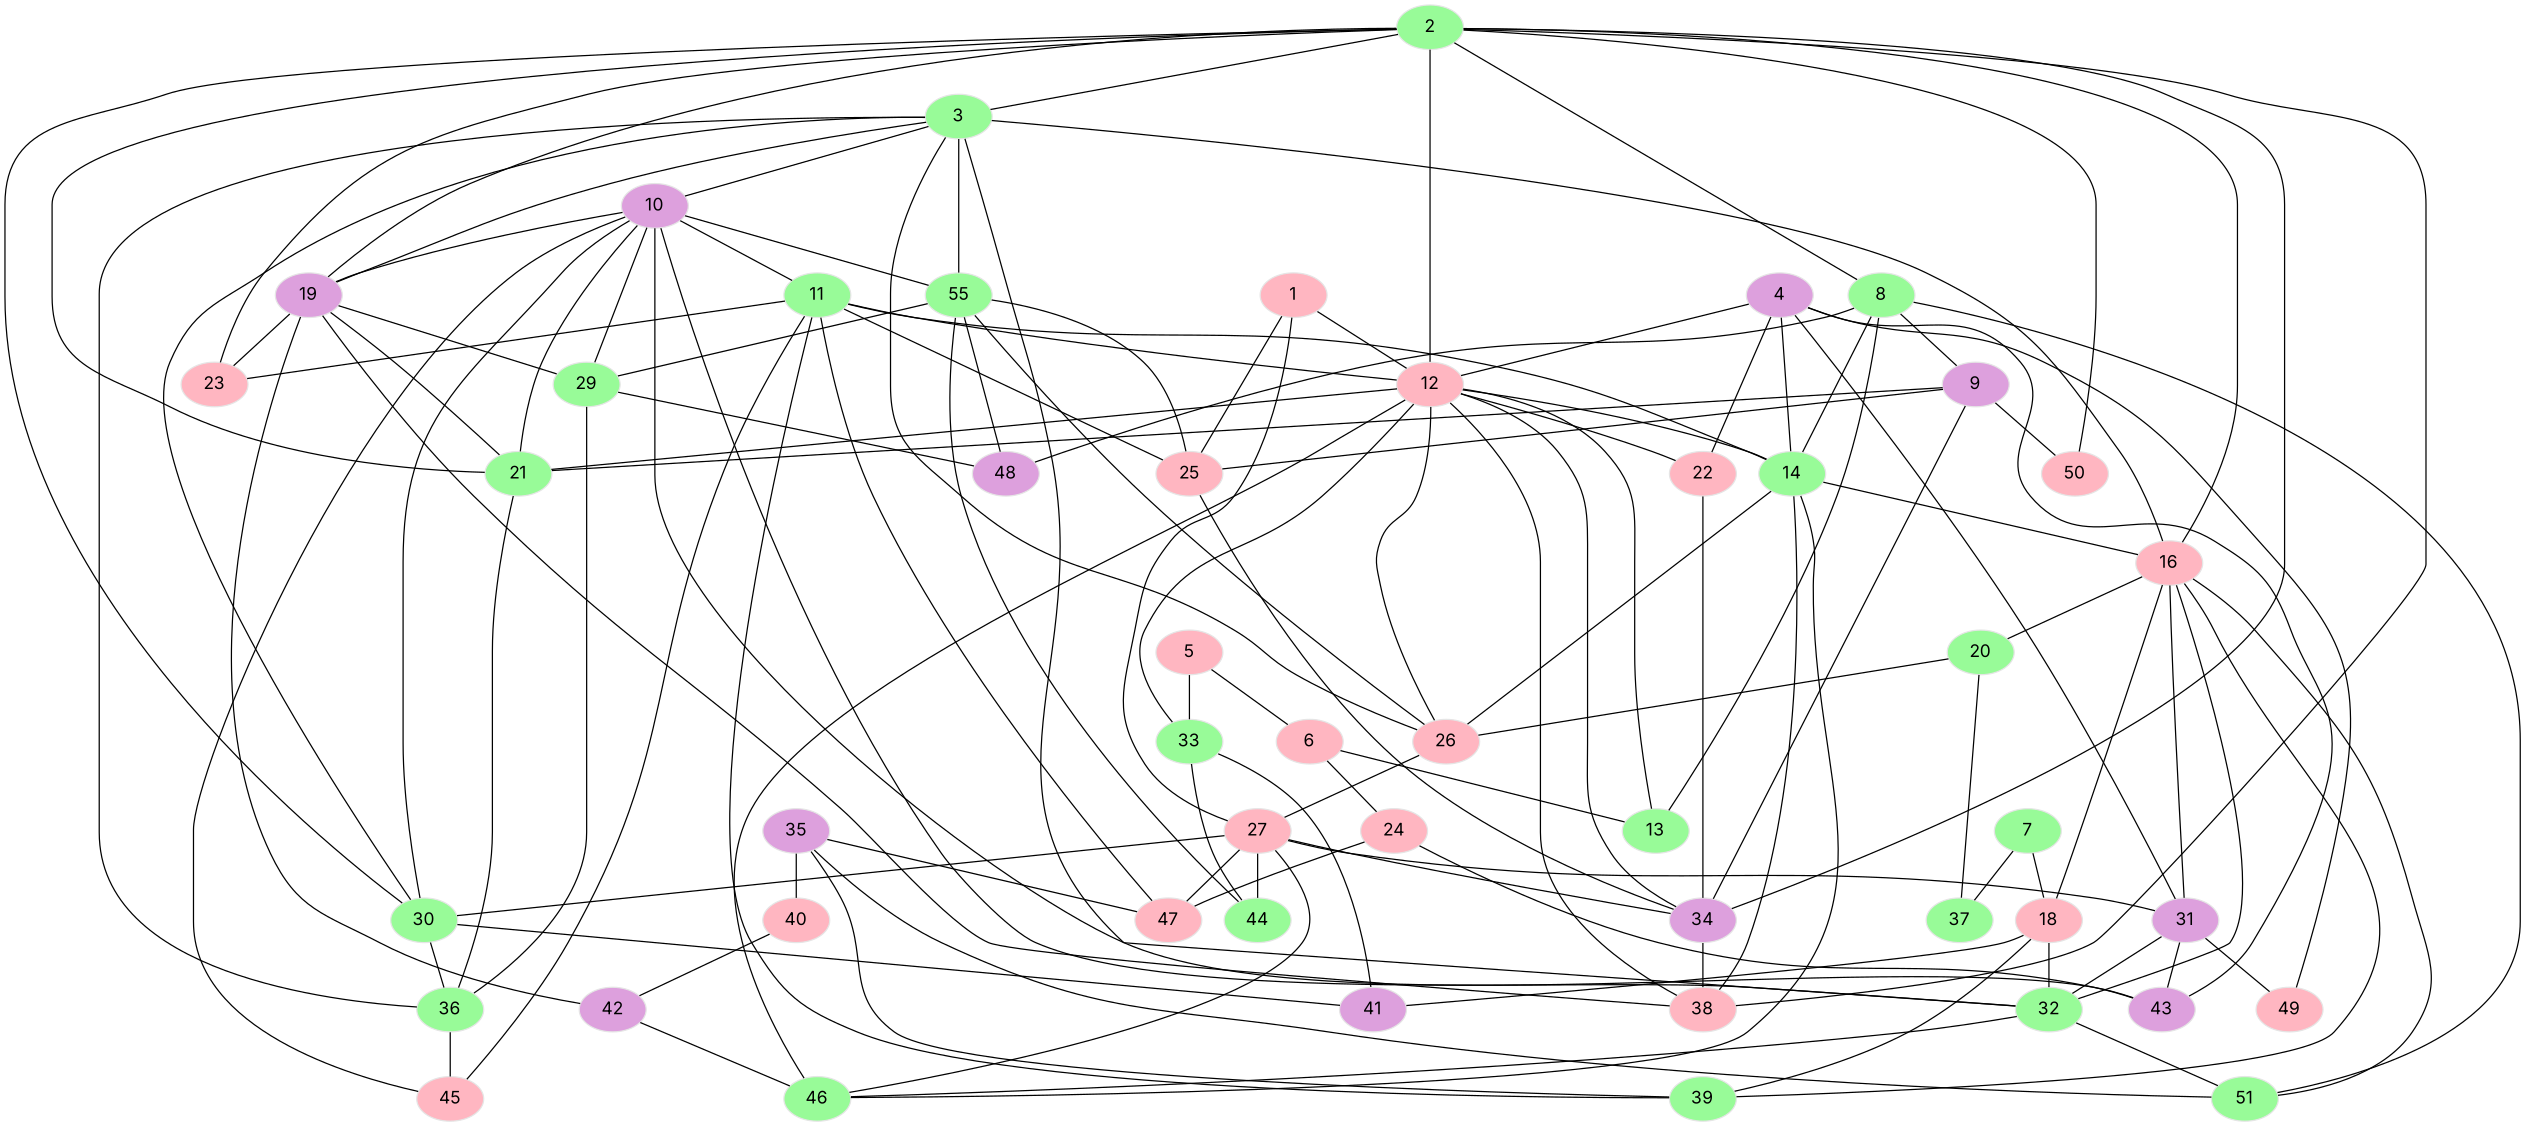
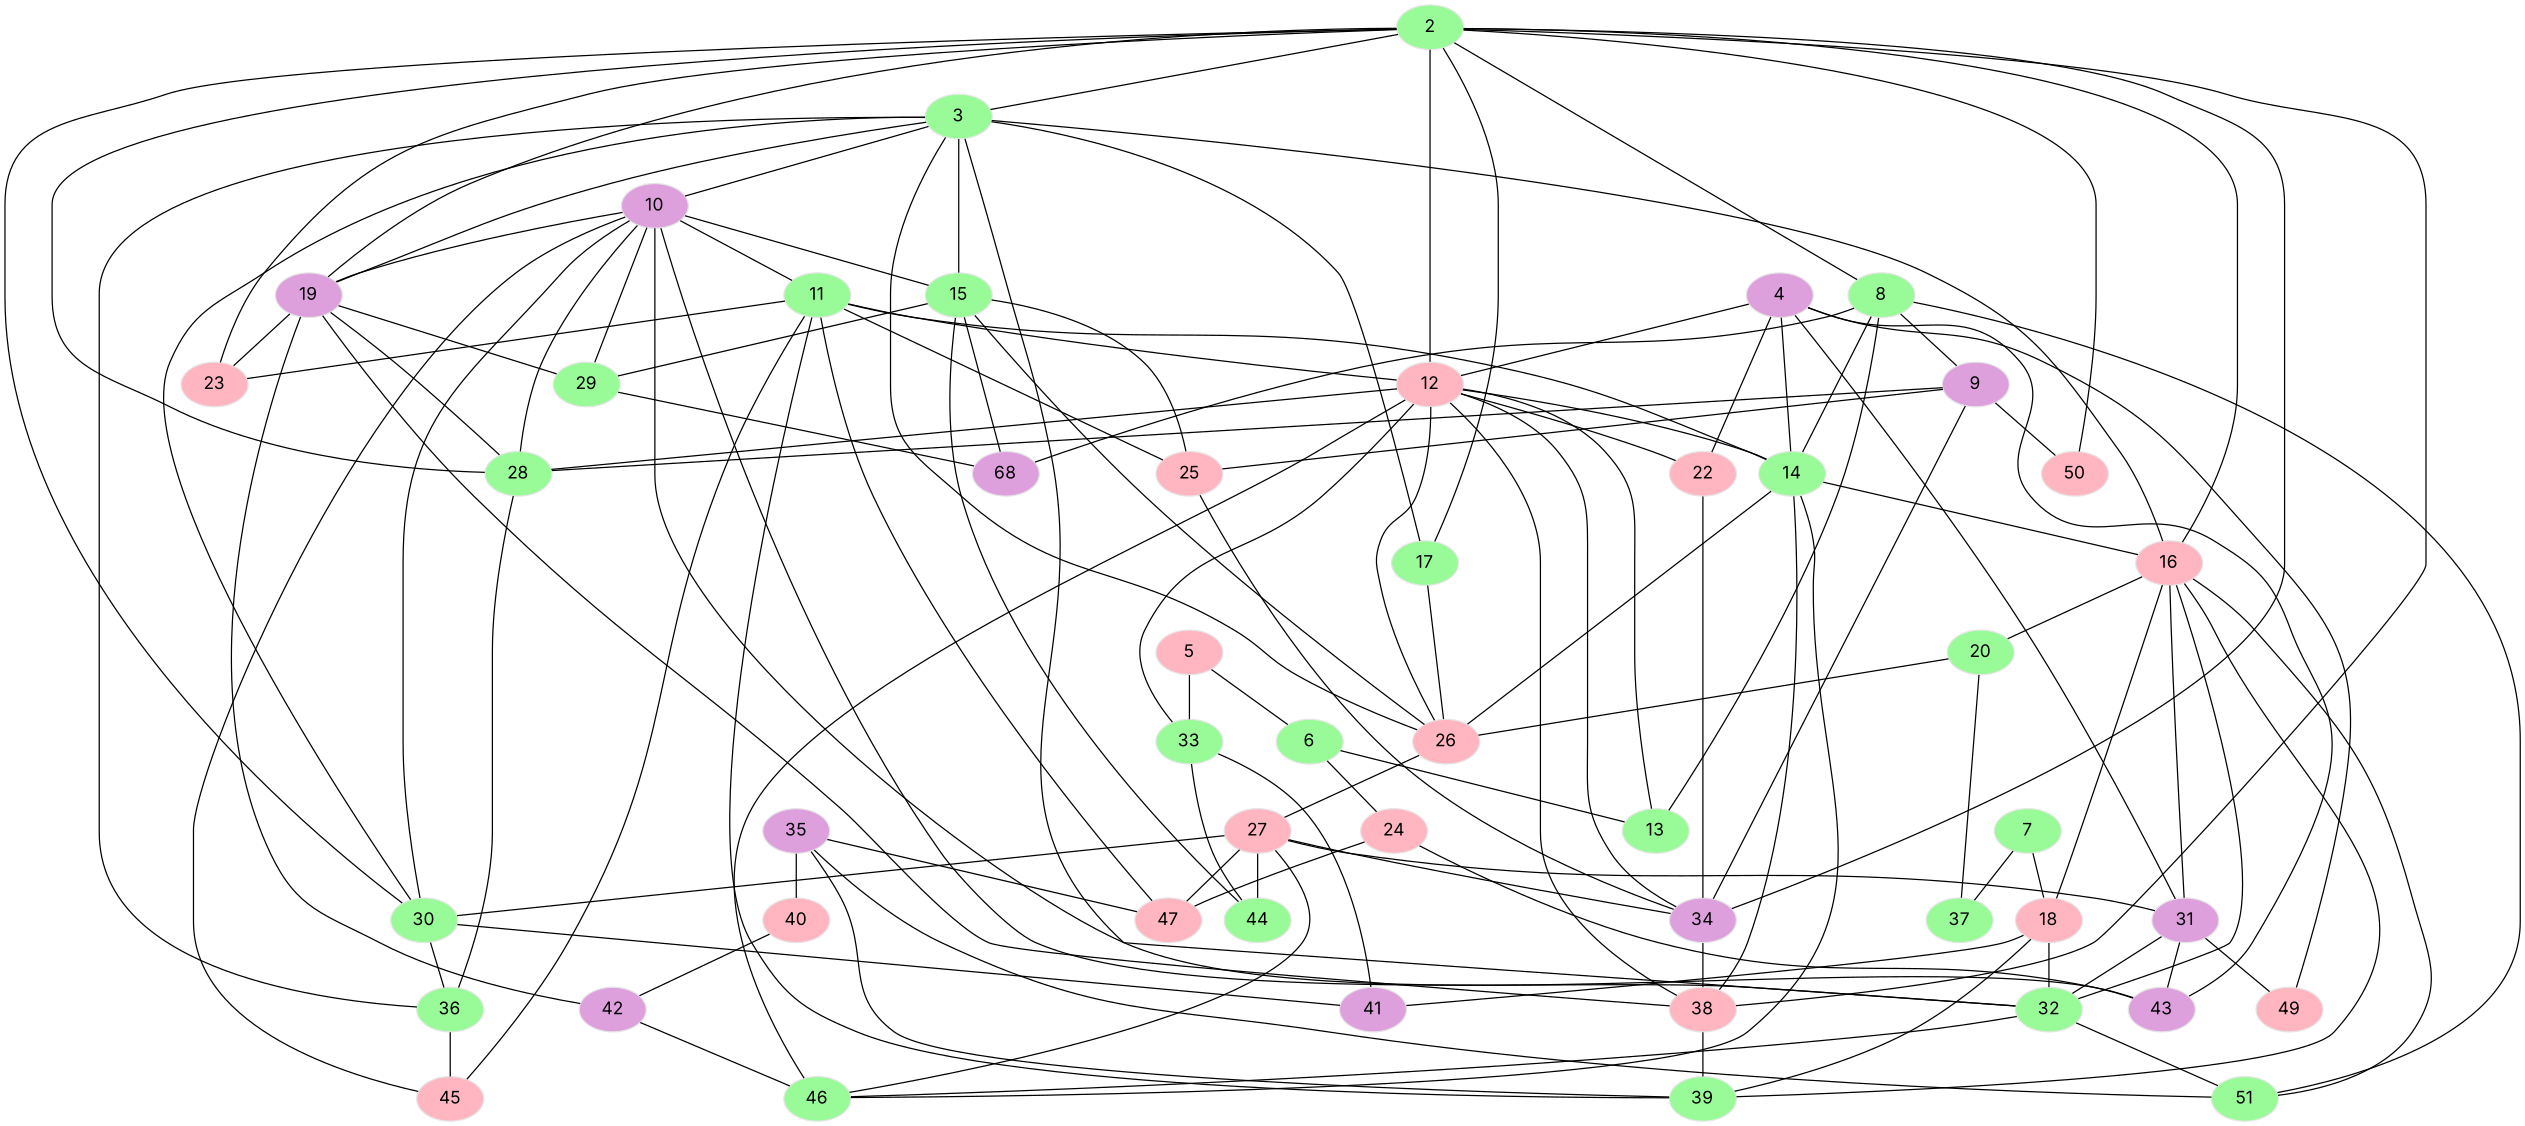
(959, 295) -> (959, 295)
(1294, 295) -> none
(518, 474) -> (518, 474)
(1006, 474) -> (1006, 474)
none -> (1425, 563)
(587, 721) -> none
(1310, 742) -> (1310, 742)
none -> (1703, 1059)
